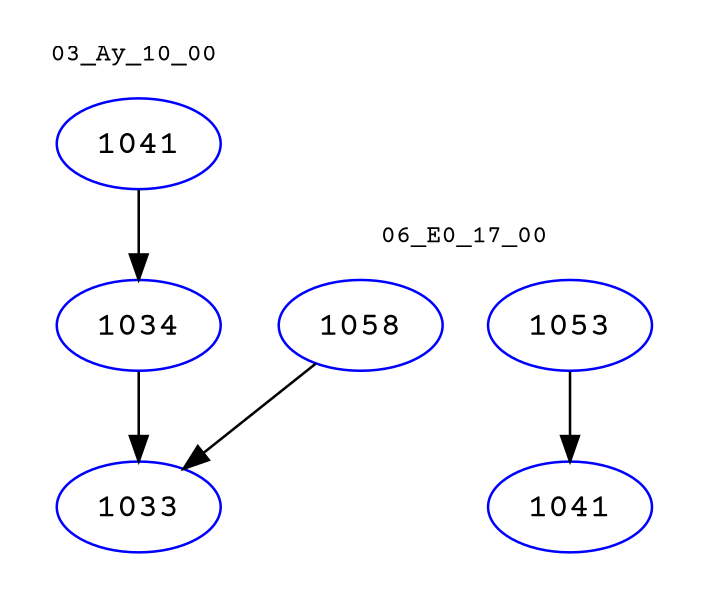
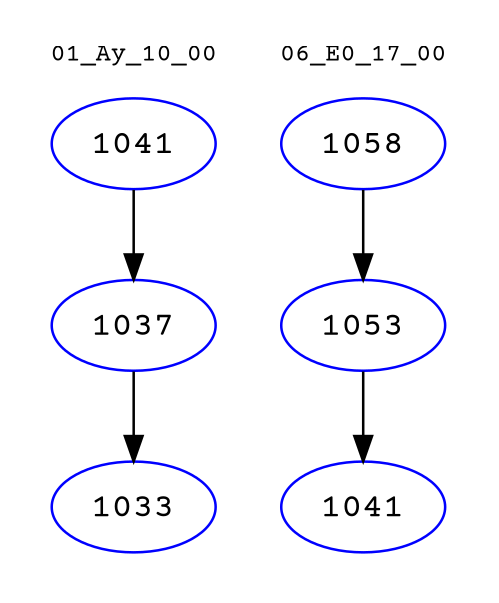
(135, 54) -> (135, 54)
(139, 325) -> (134, 325)
(277, 395) -> (363, 222)
